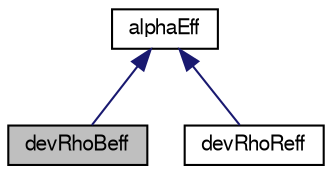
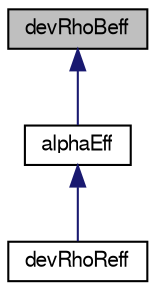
(115, 96) -> (78, 98)
